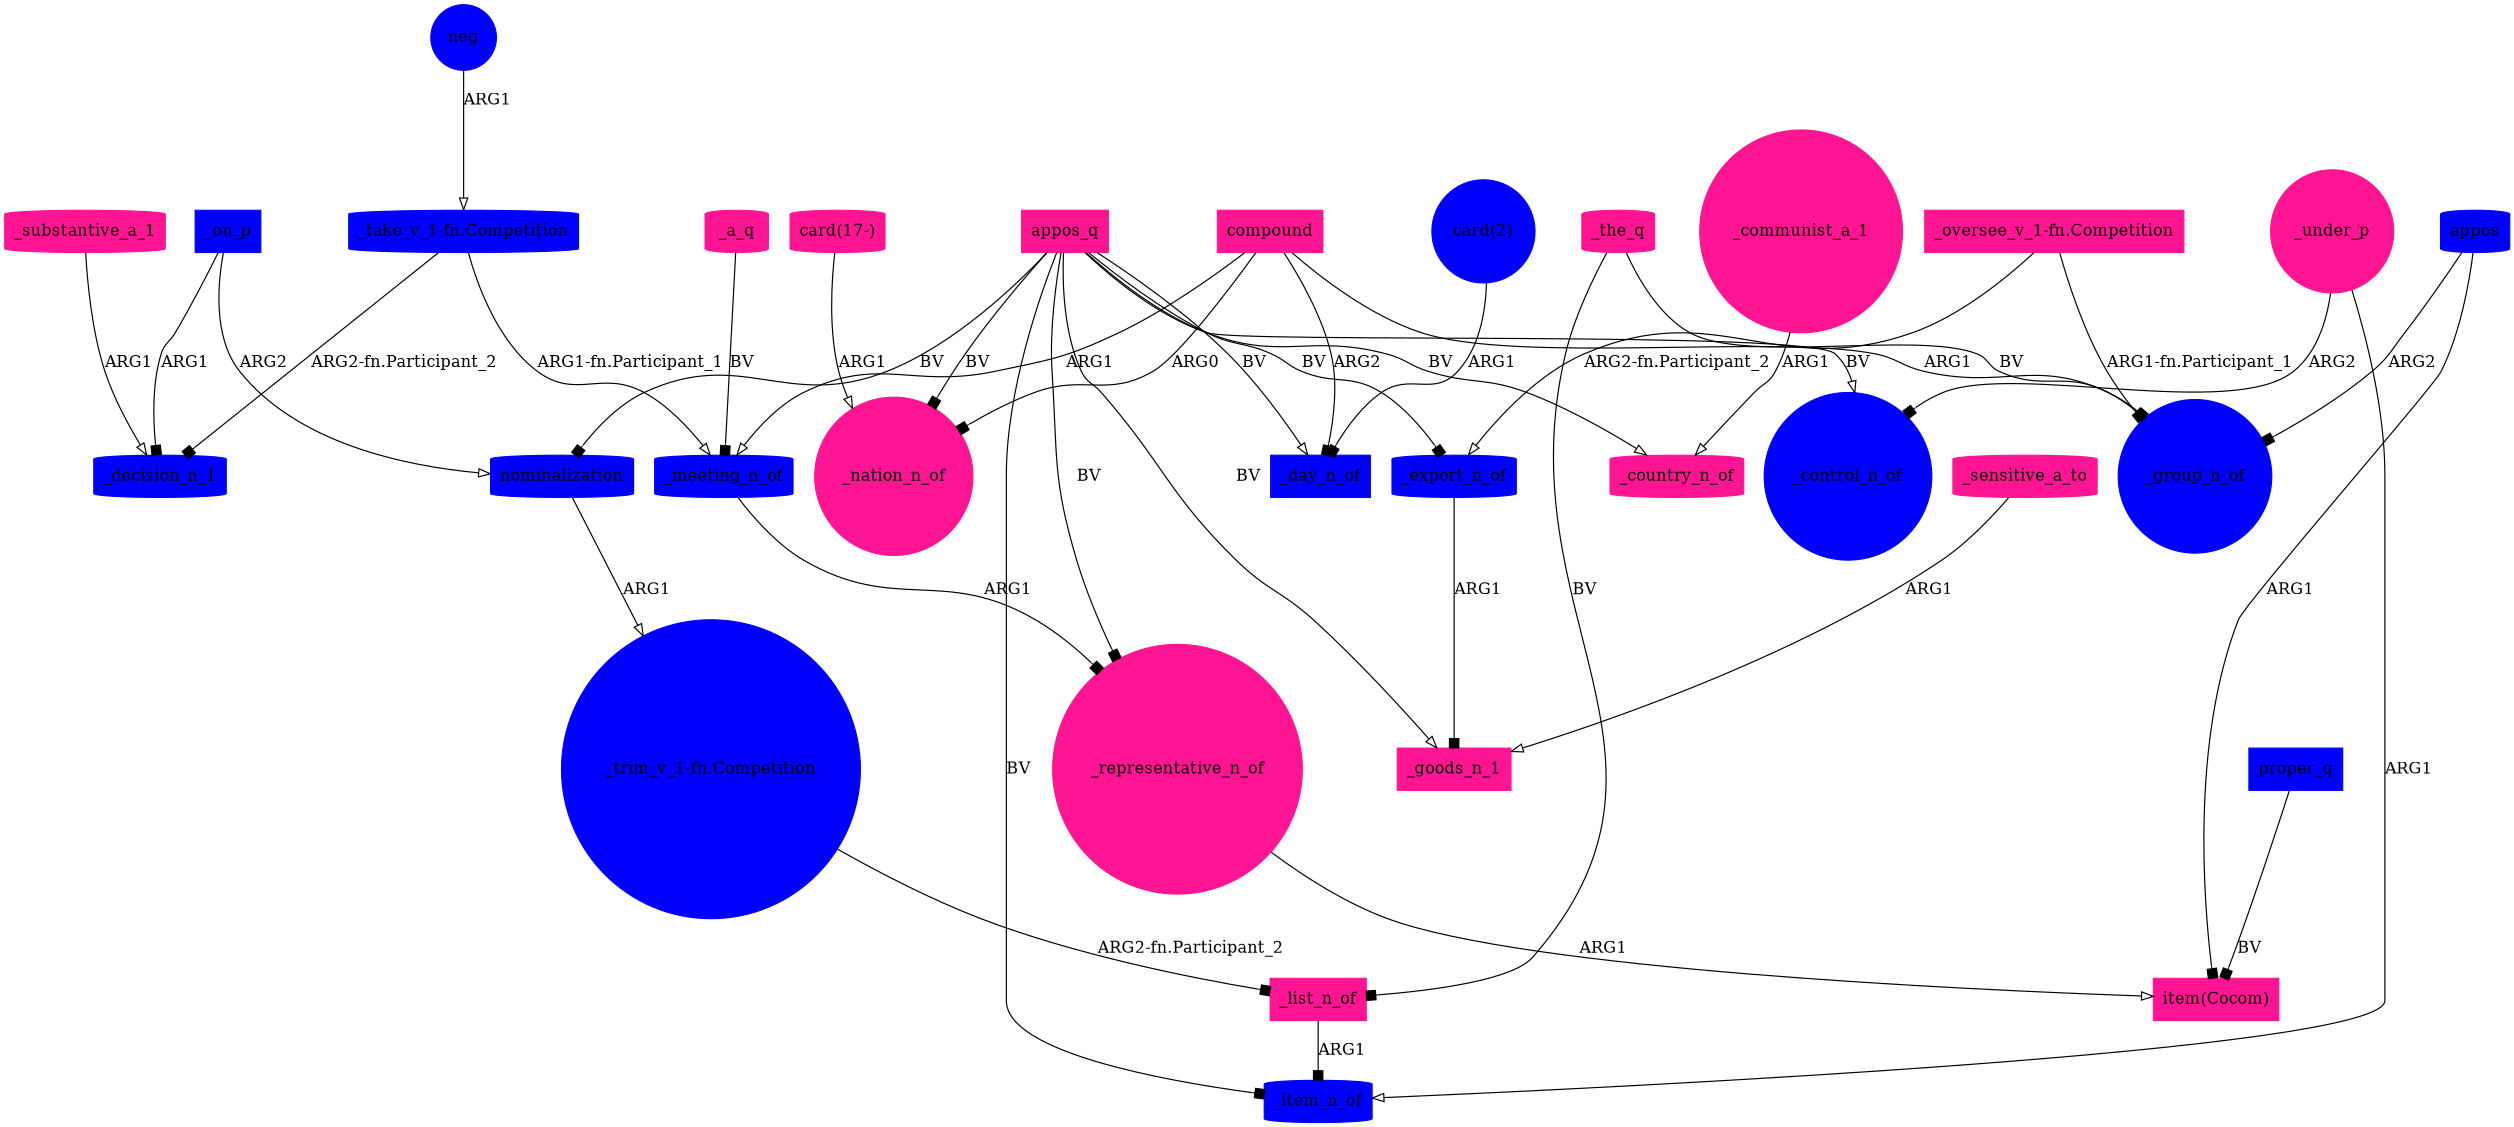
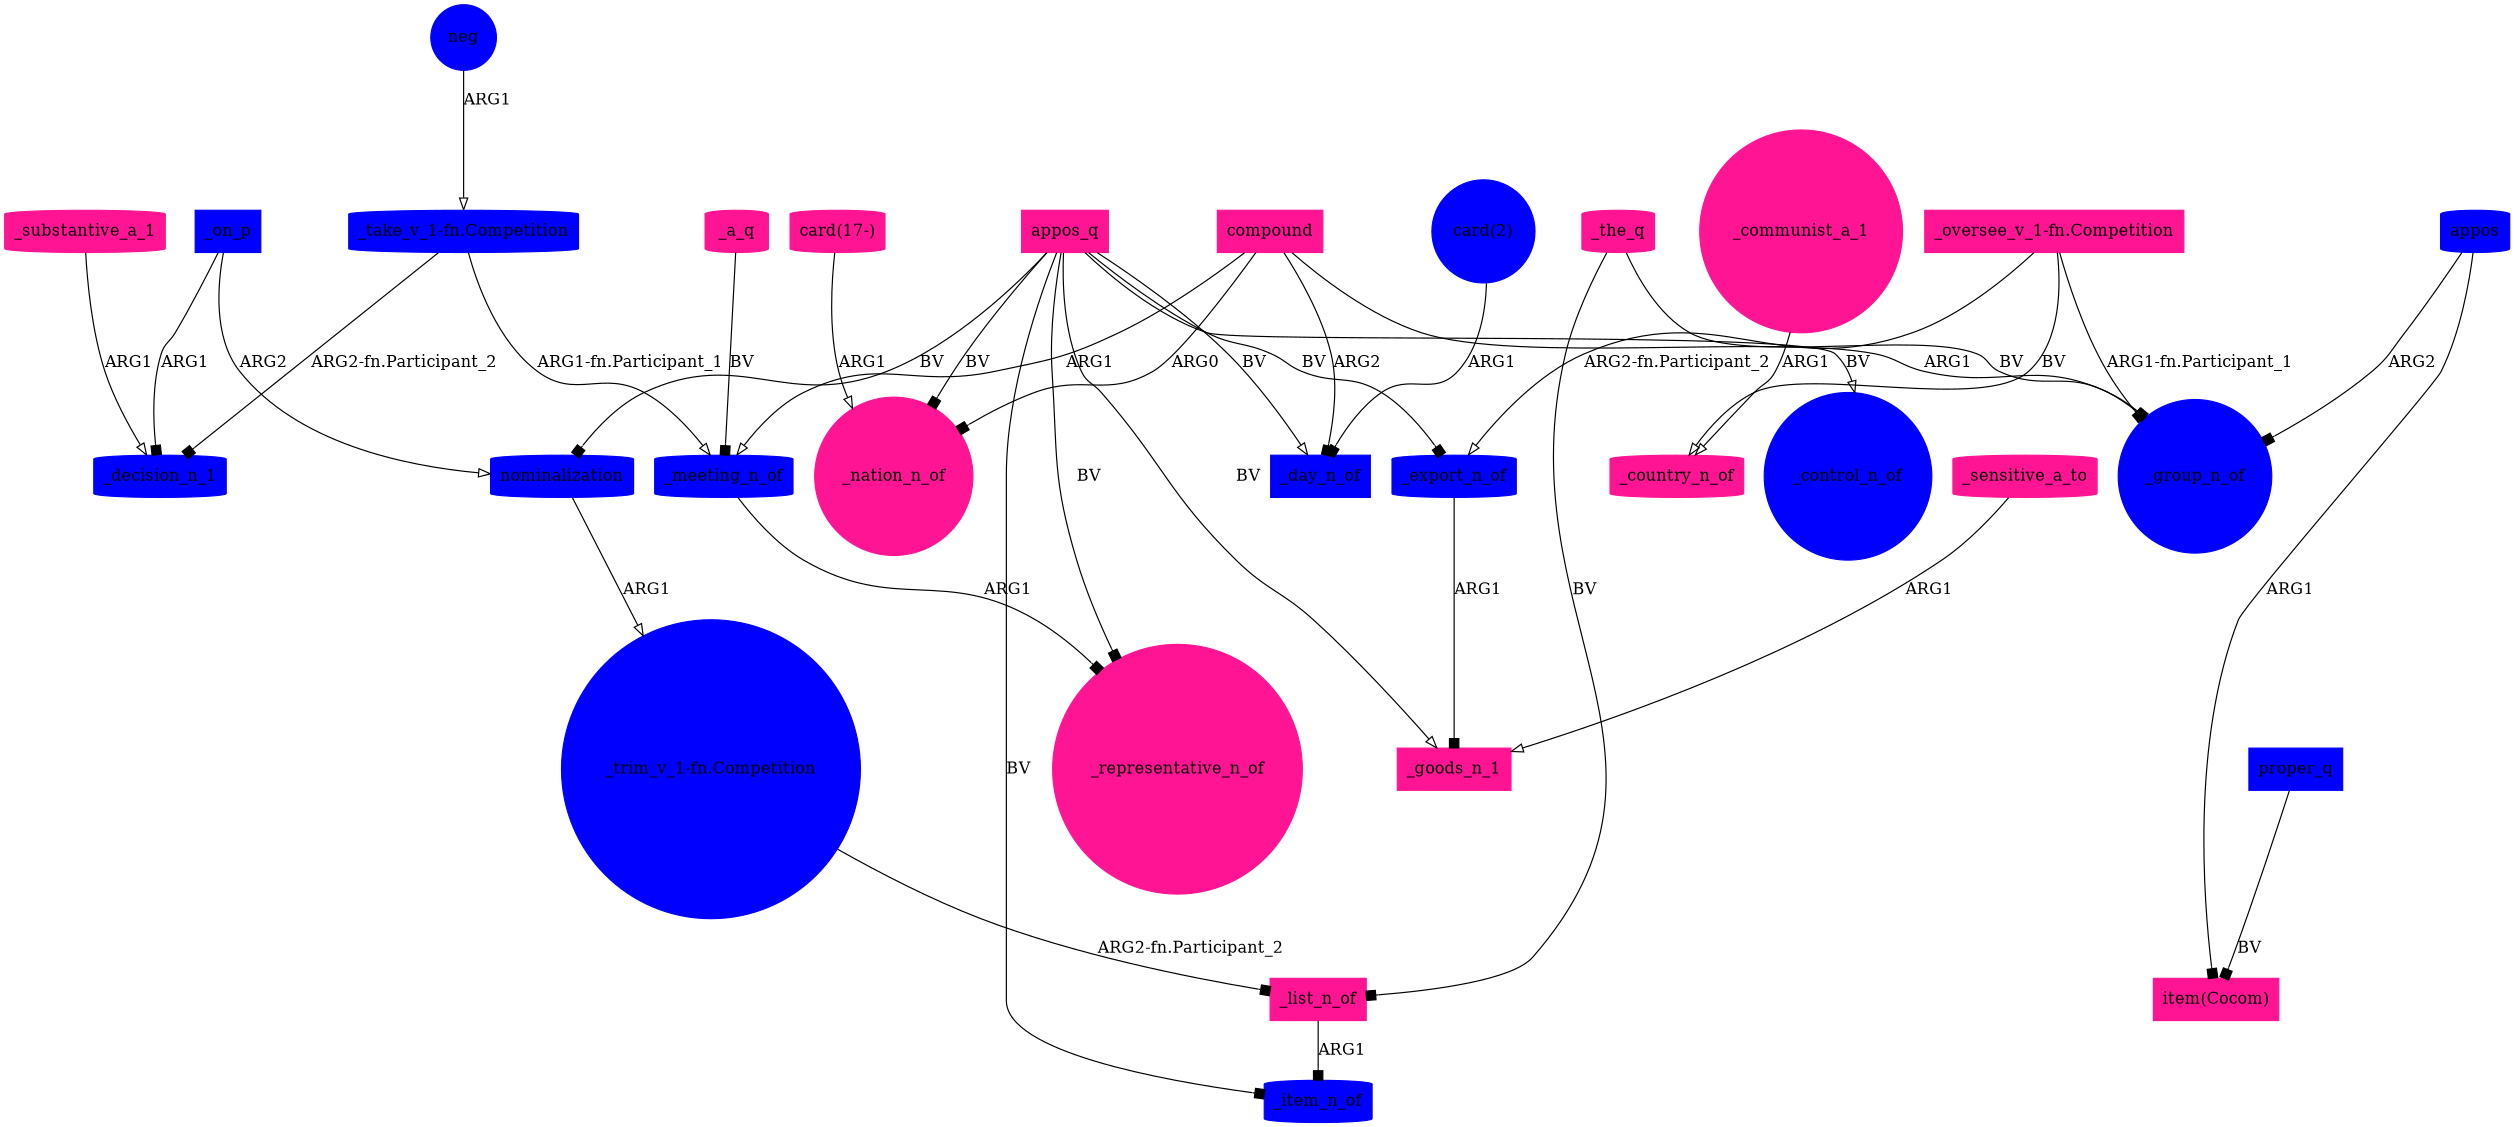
(2332, 231) -> none
(1358, 348) -> (1916, 388)
(1695, 969) -> none
